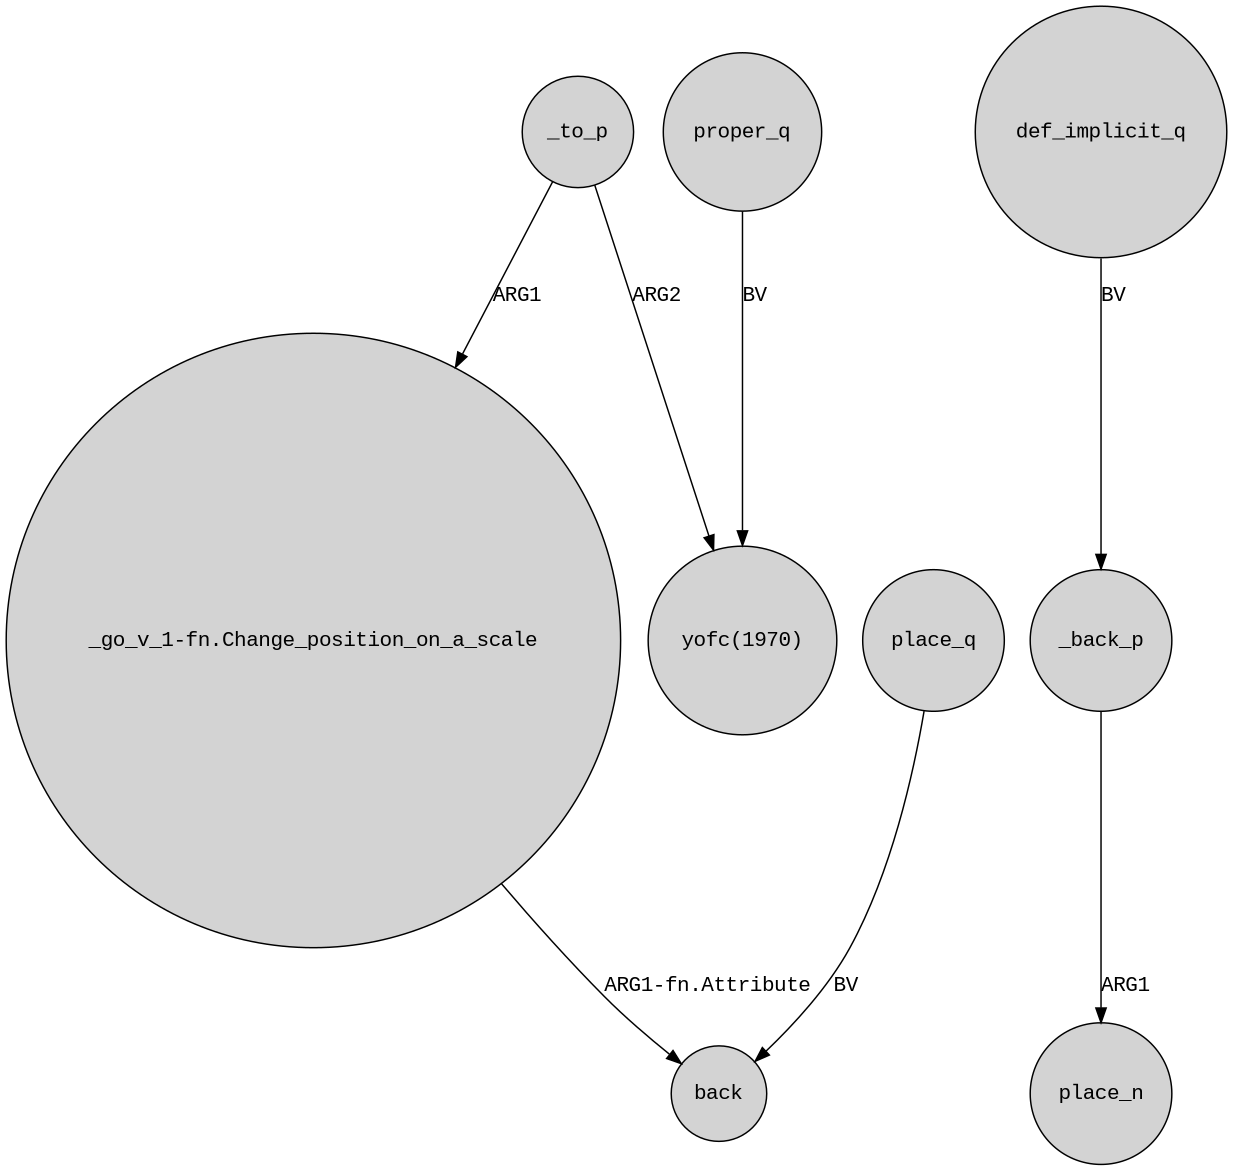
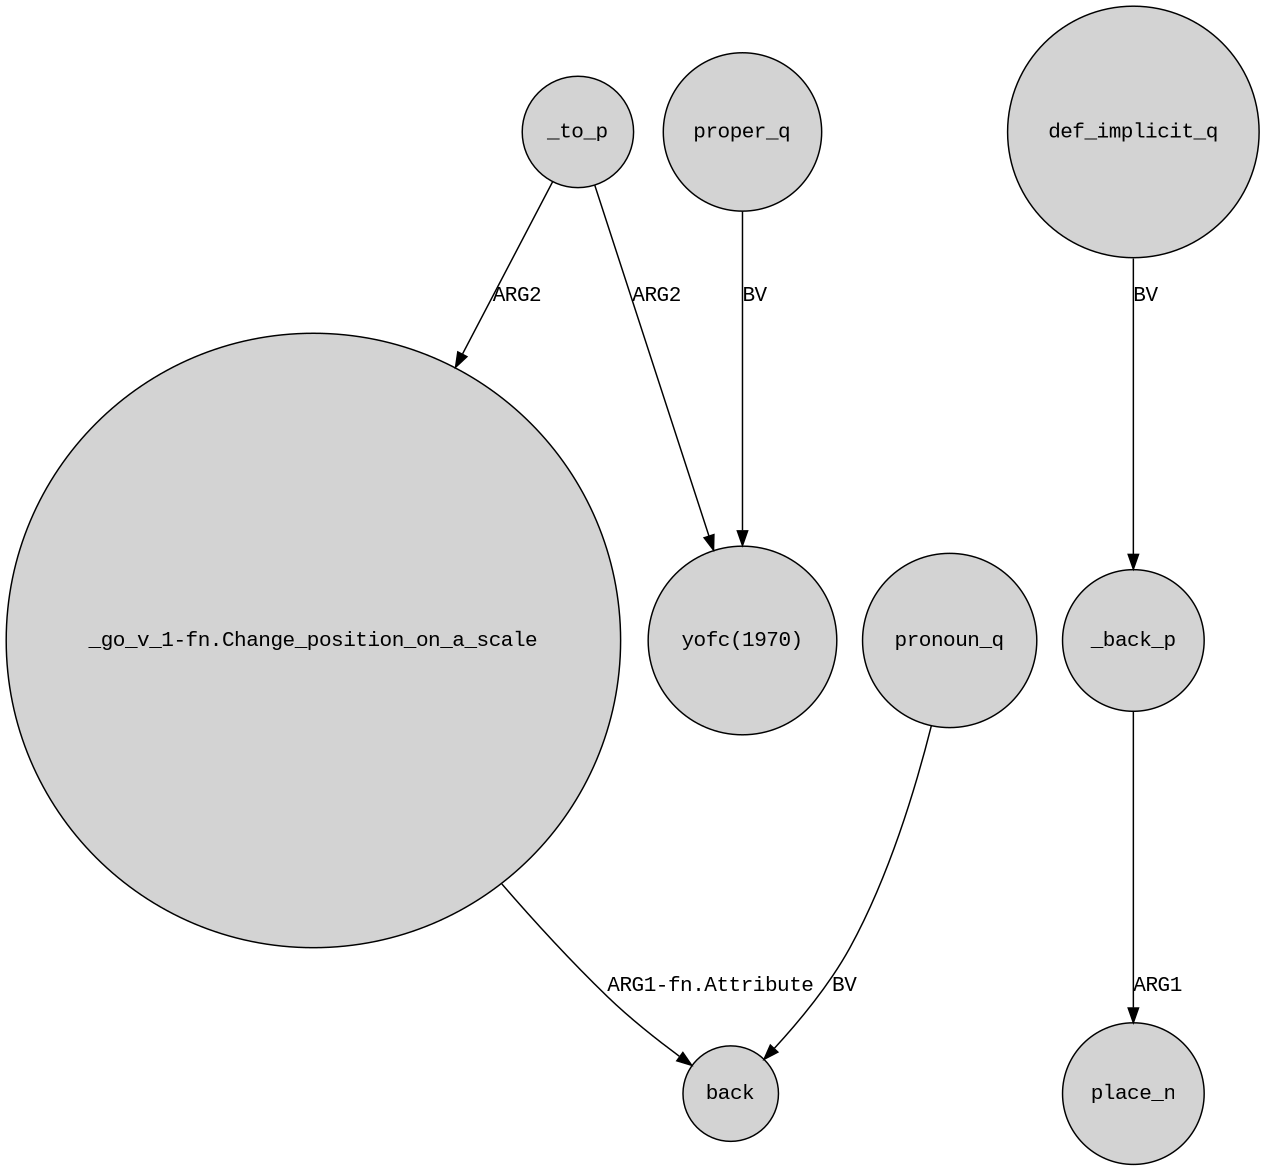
(518, 295) -> (518, 295)
(934, 640) -> (950, 640)
